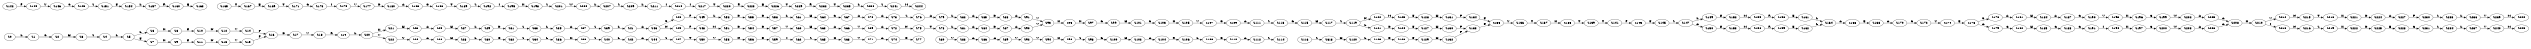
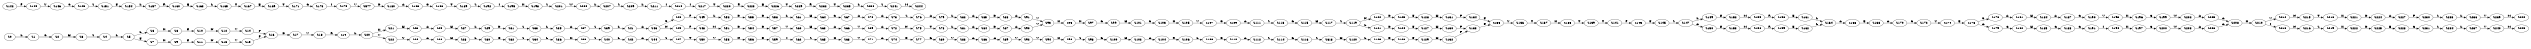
none -> (211, 6)
(367, 6) -> (367, 6)
(1389, 16) -> (1389, 16)
none -> (929, 40)
none -> (1292, 40)
